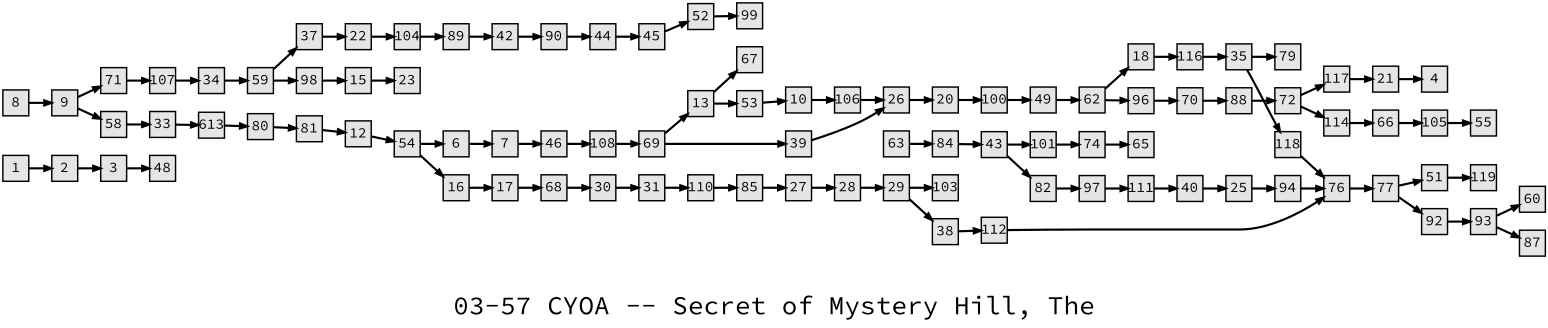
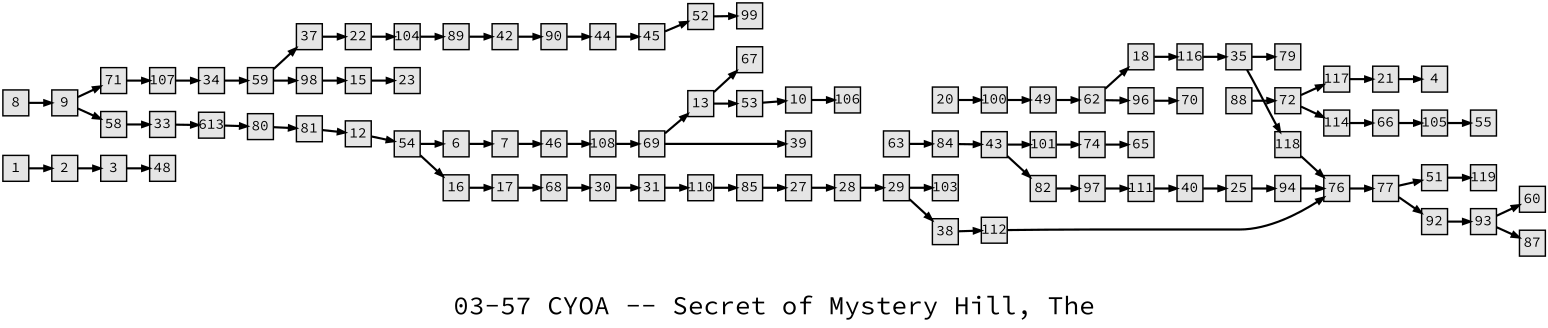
(896, 100) -> none
(1211, 101) -> none
